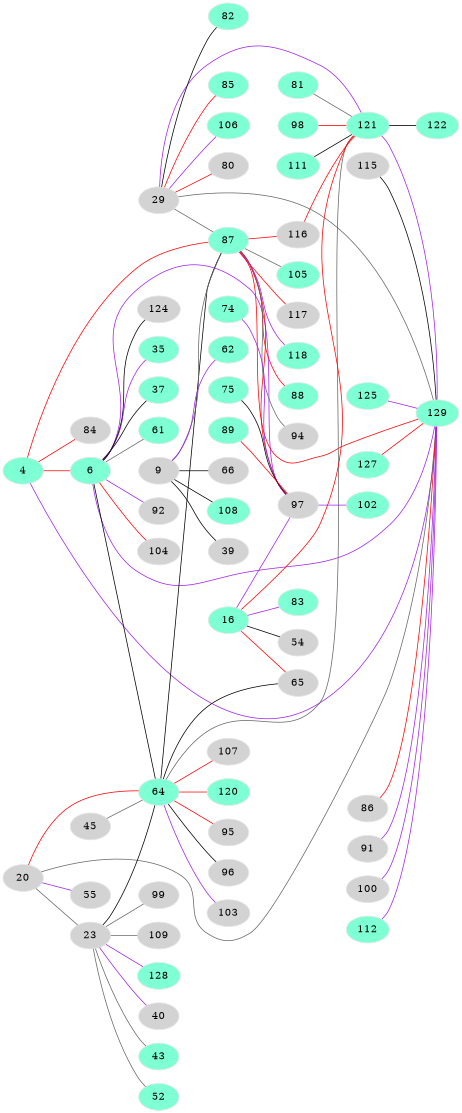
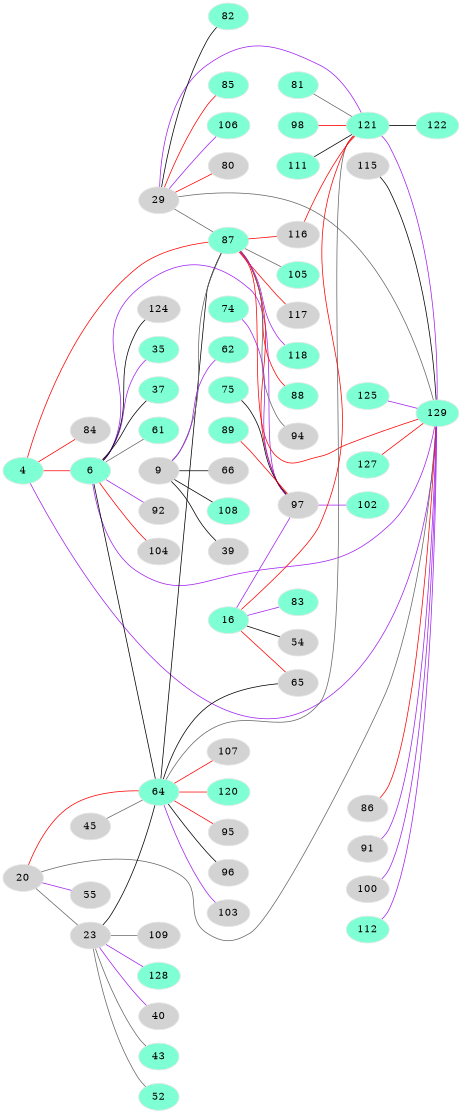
(159, 895) -> none
